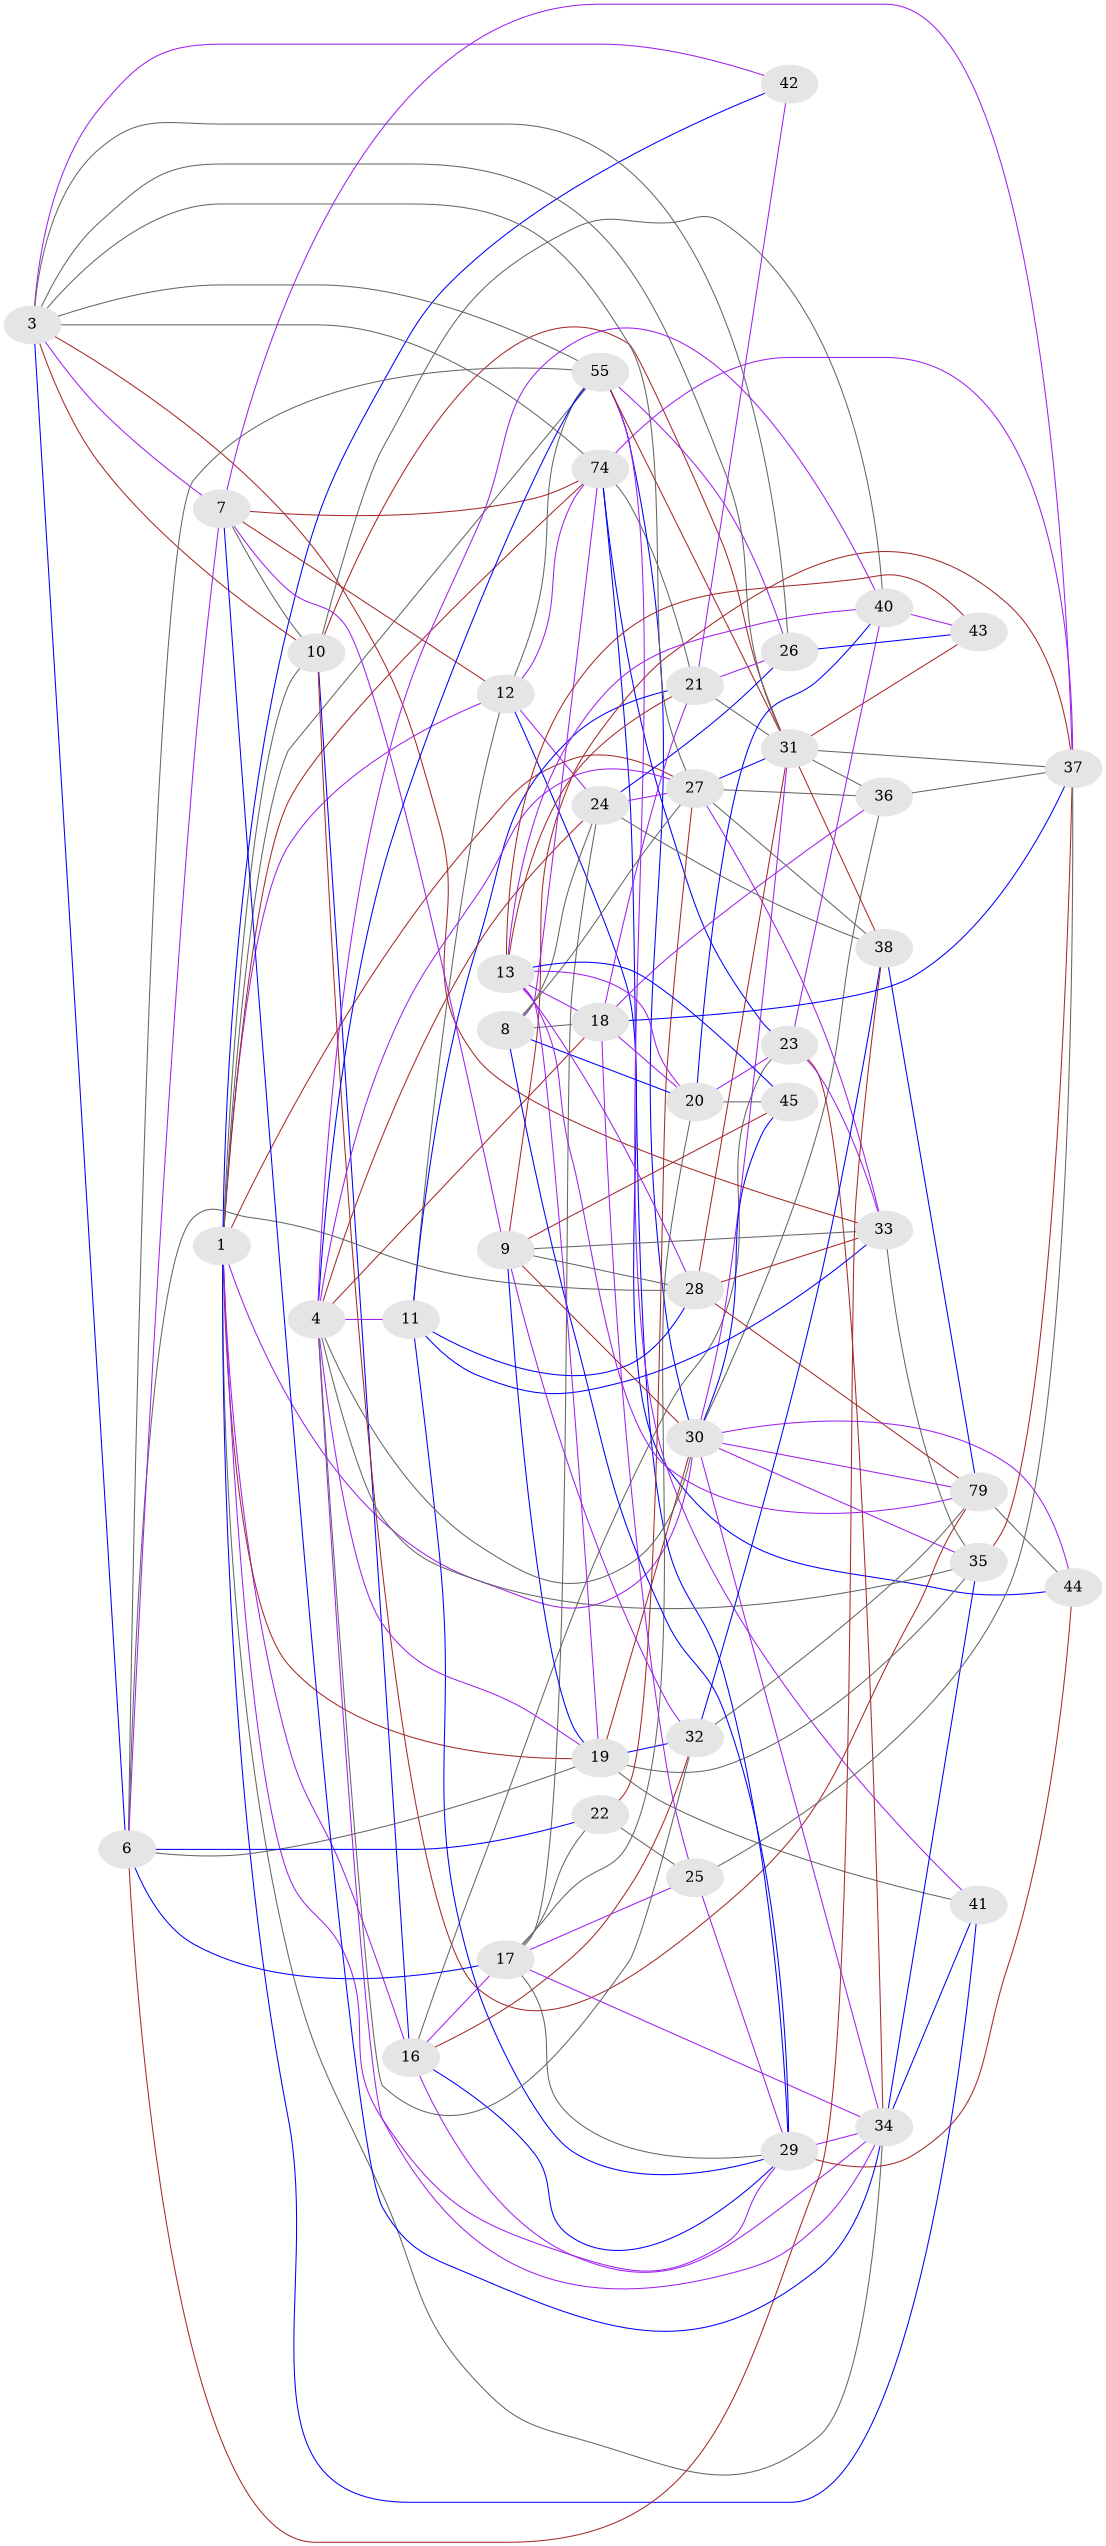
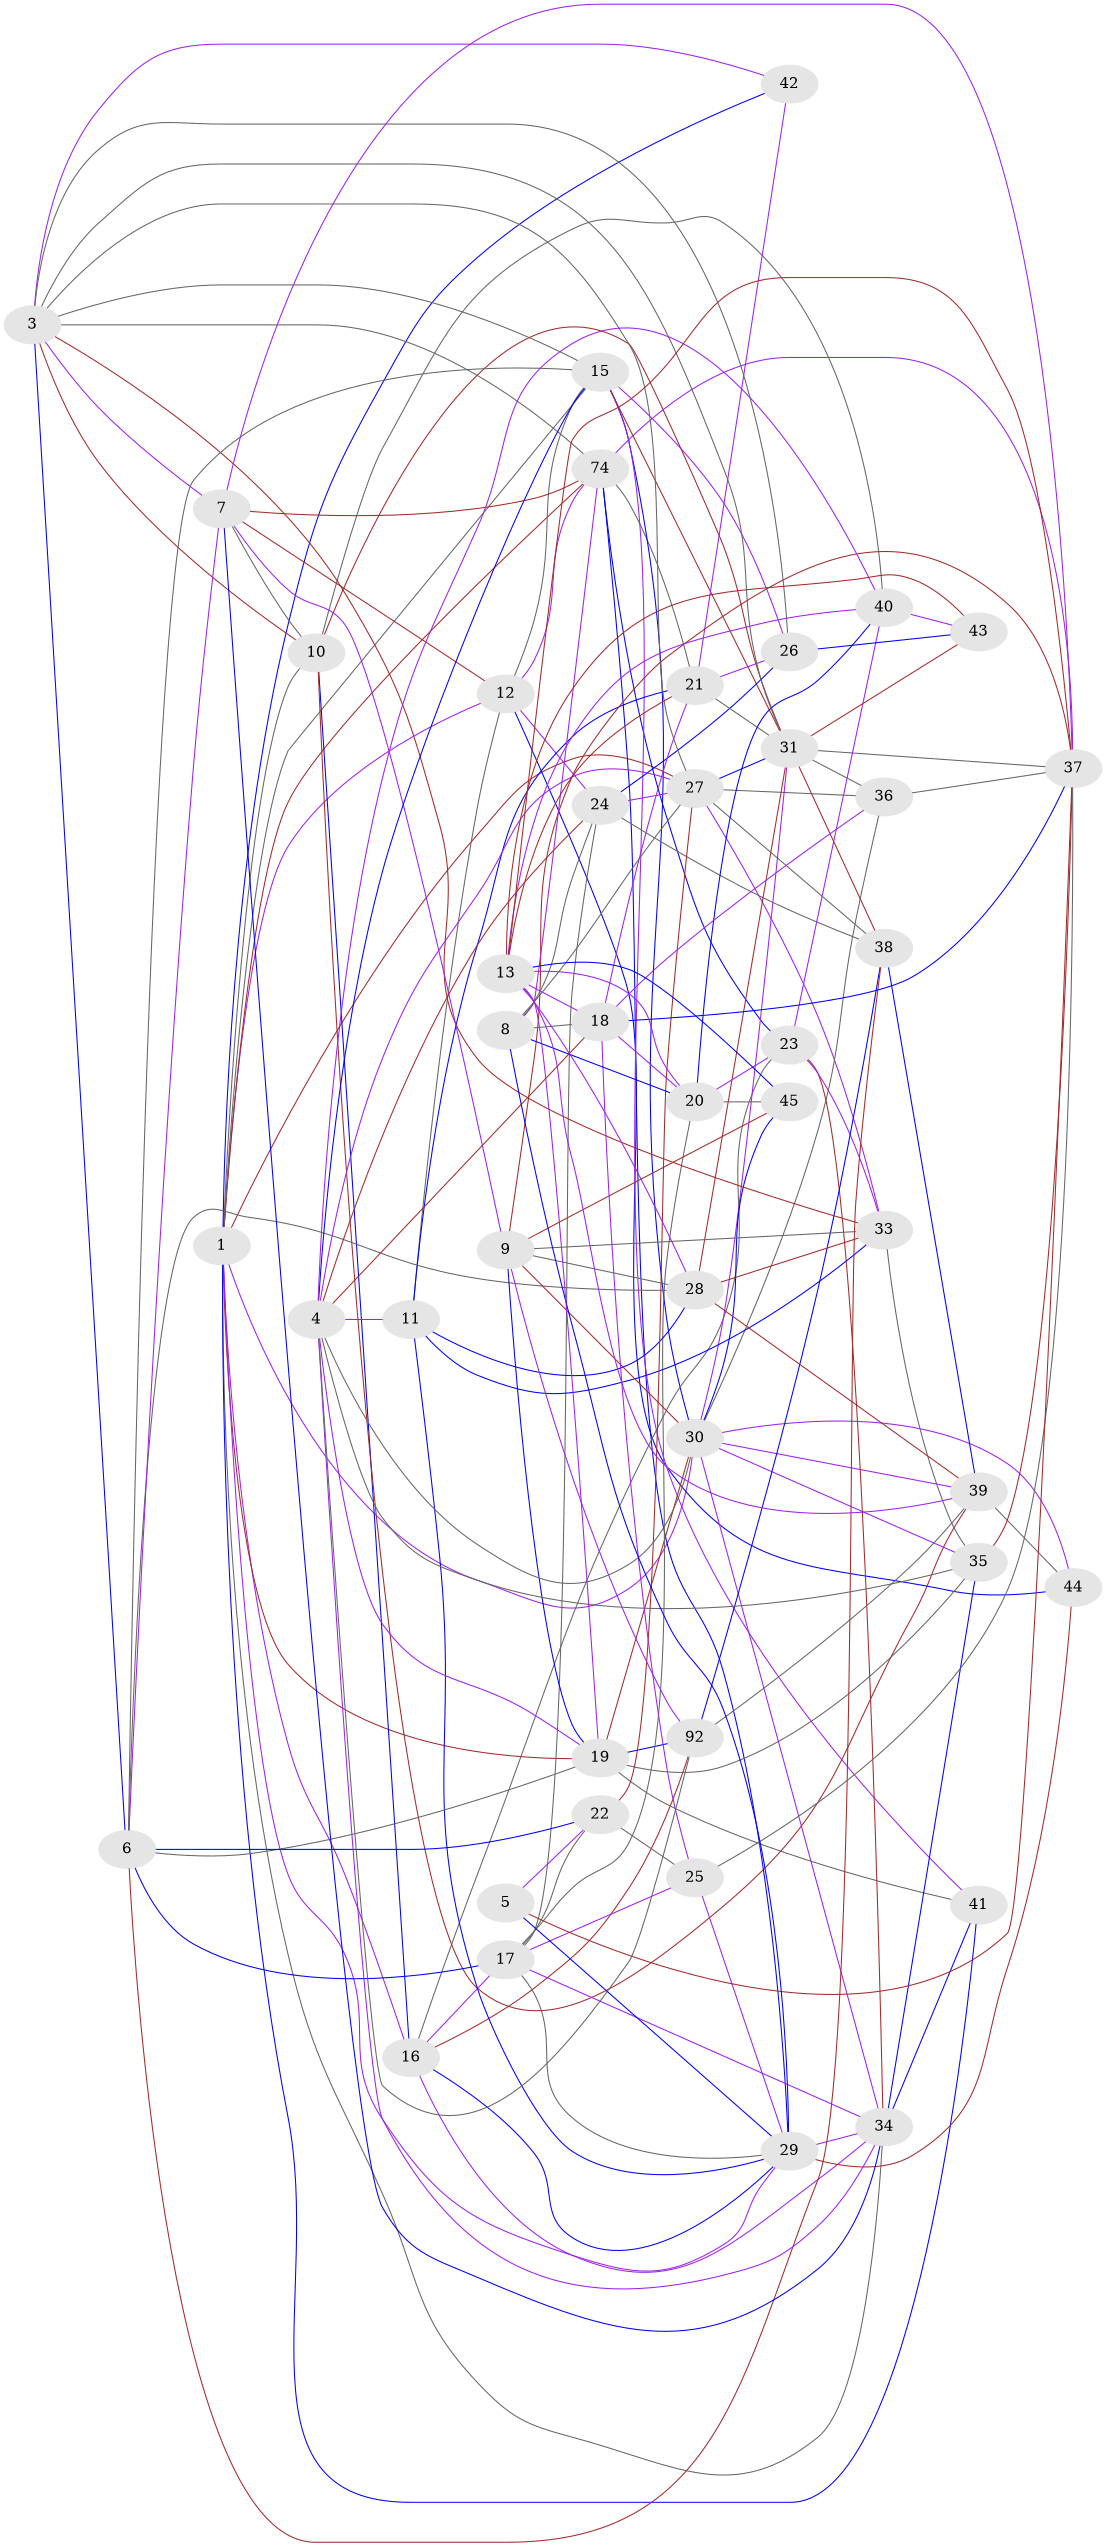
none -> (693, 331)
(600, 372) -> (600, 372)
(979, 1492) -> (979, 1492)
(695, 1738) -> (695, 1738)
none -> (506, 1903)
